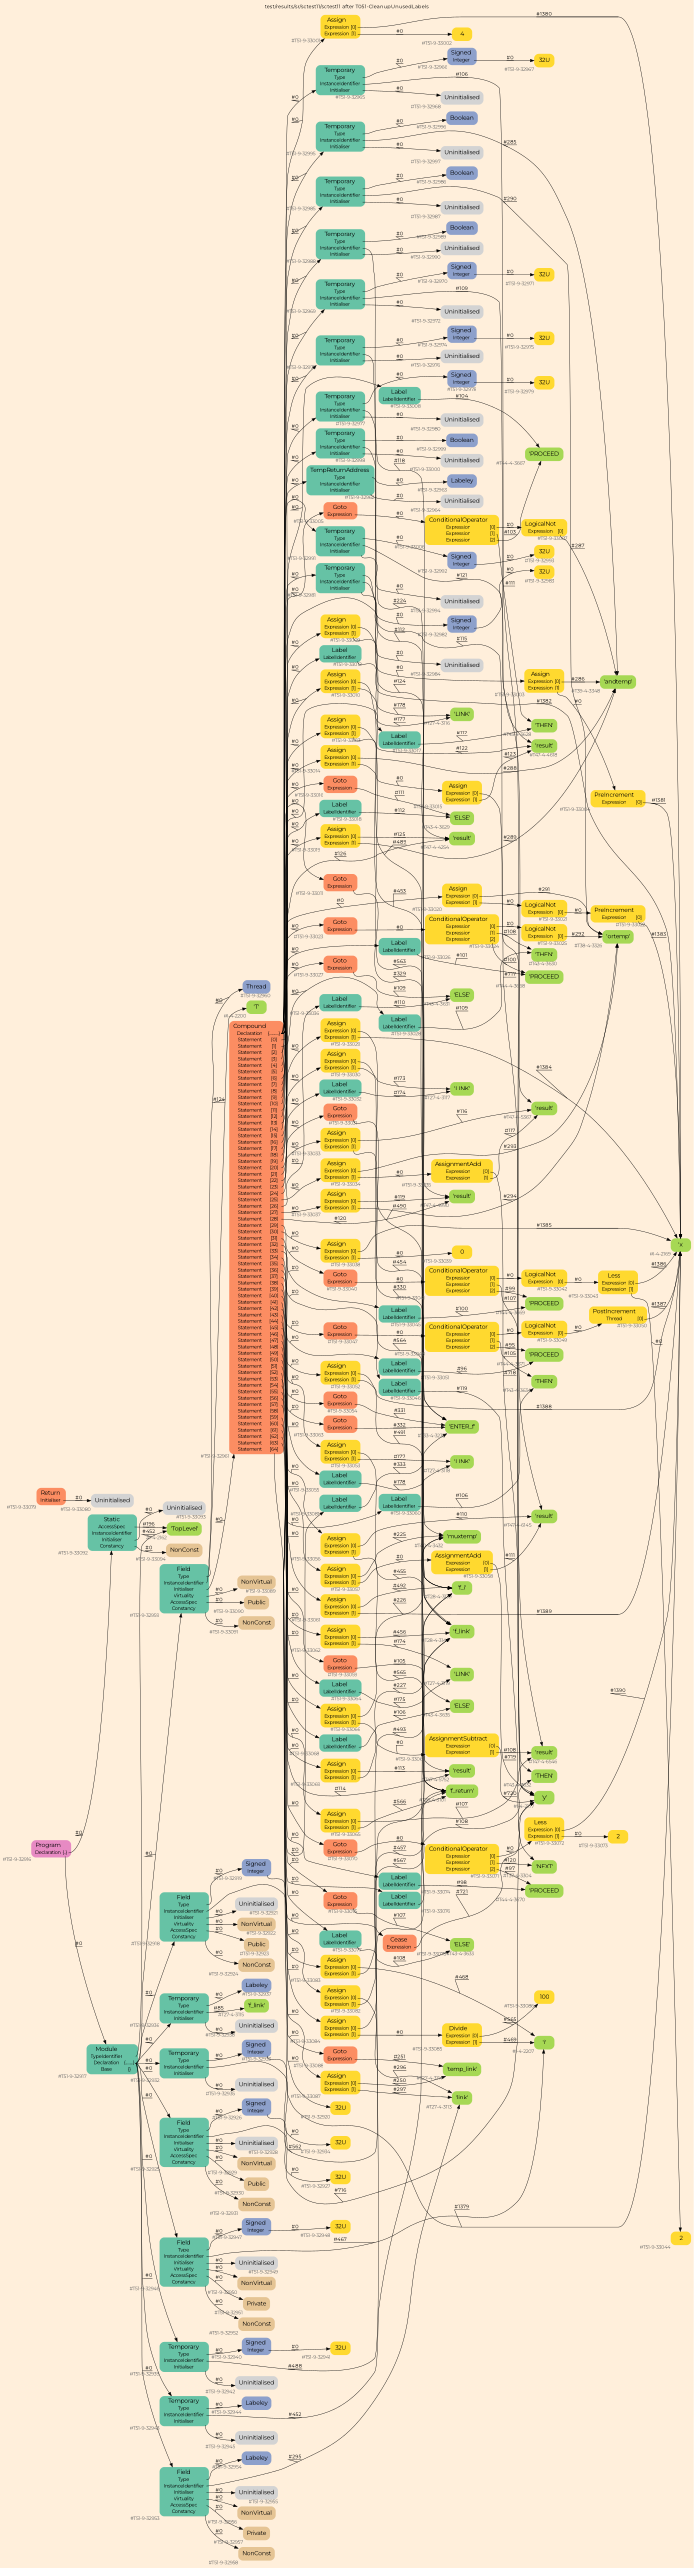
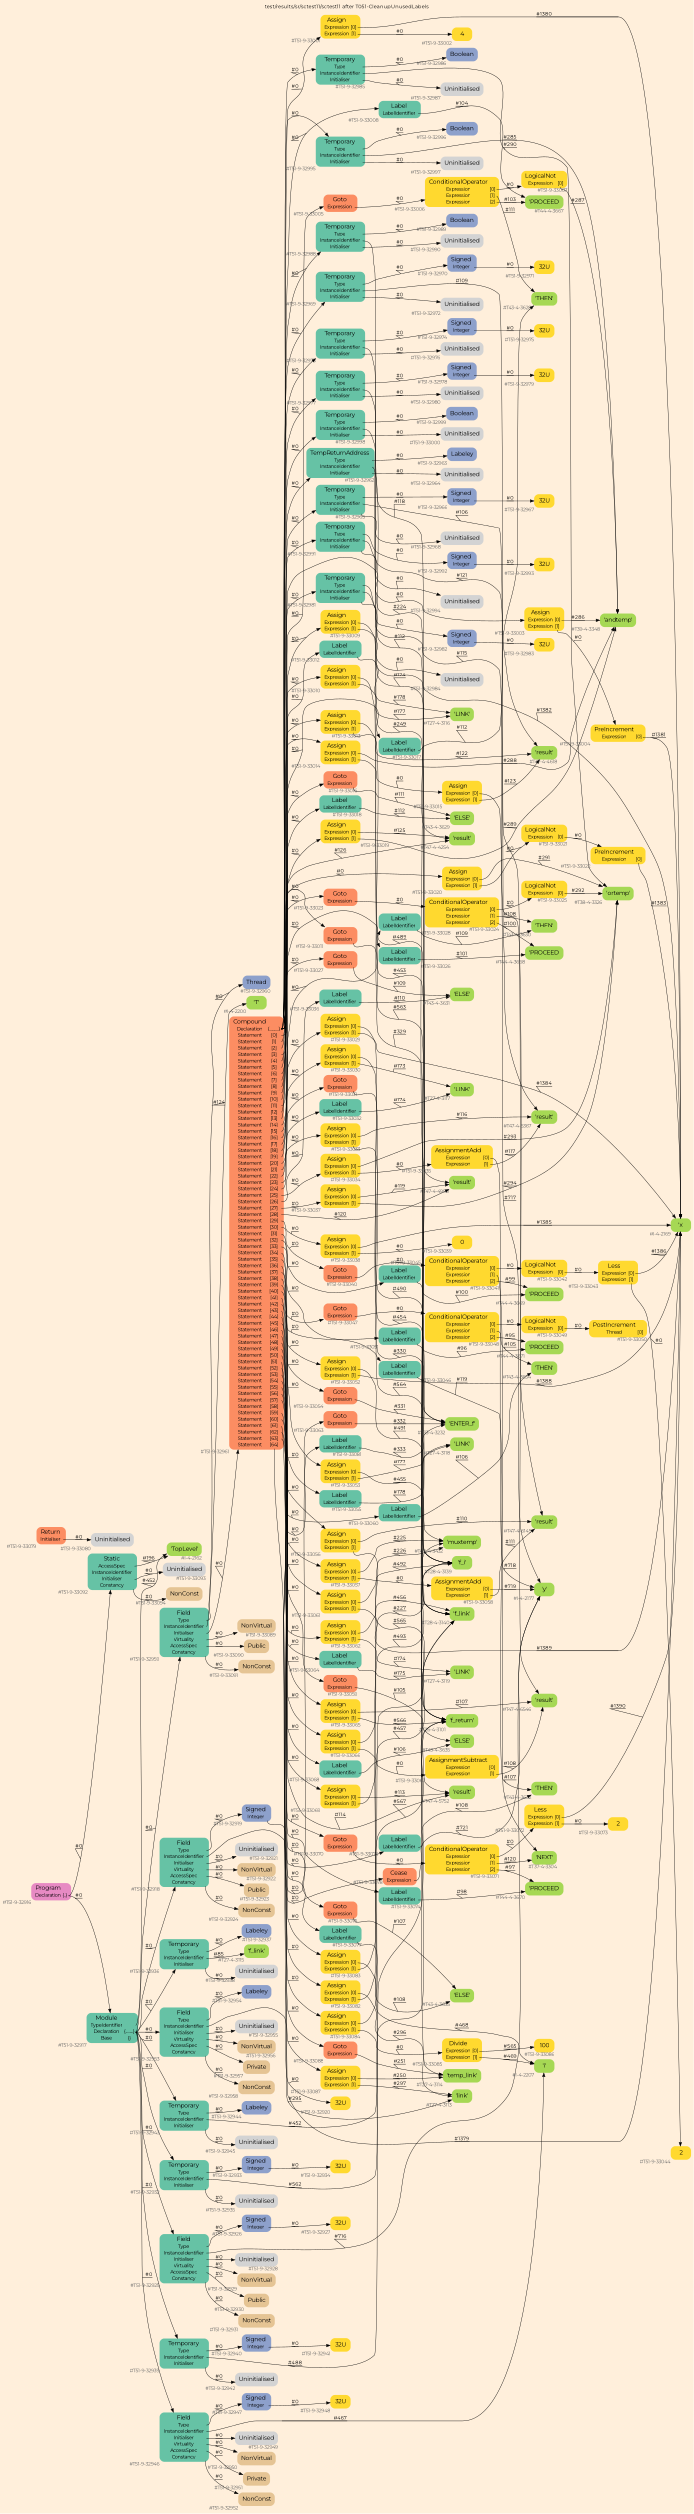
none -> (424, 1257)
(670, 1300) -> none
(500, 1785) -> none
